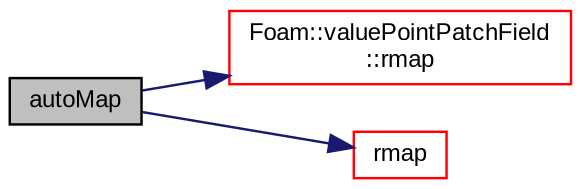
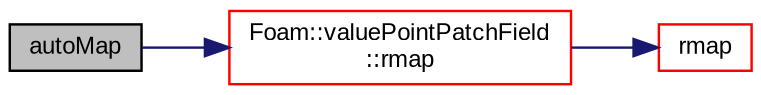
(235, 128) -> (602, 48)
